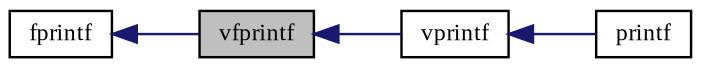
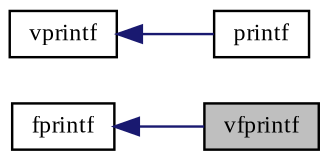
(370, 34) -> none
